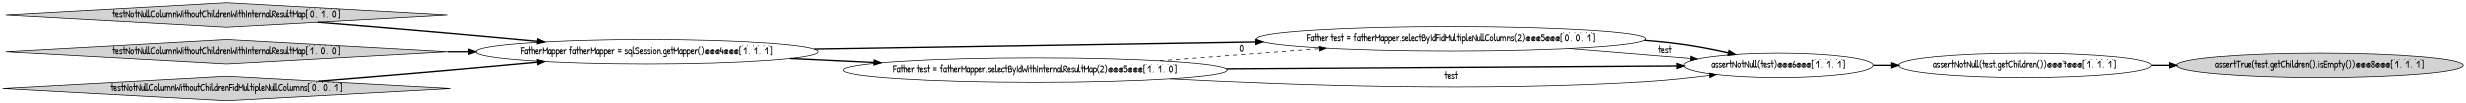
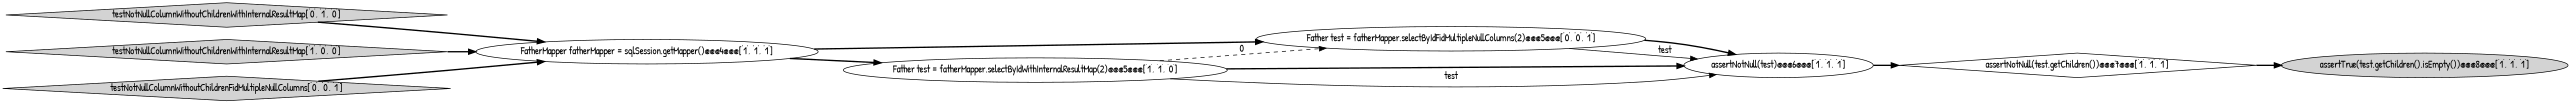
(2025, 65) -> (2077, 65)
